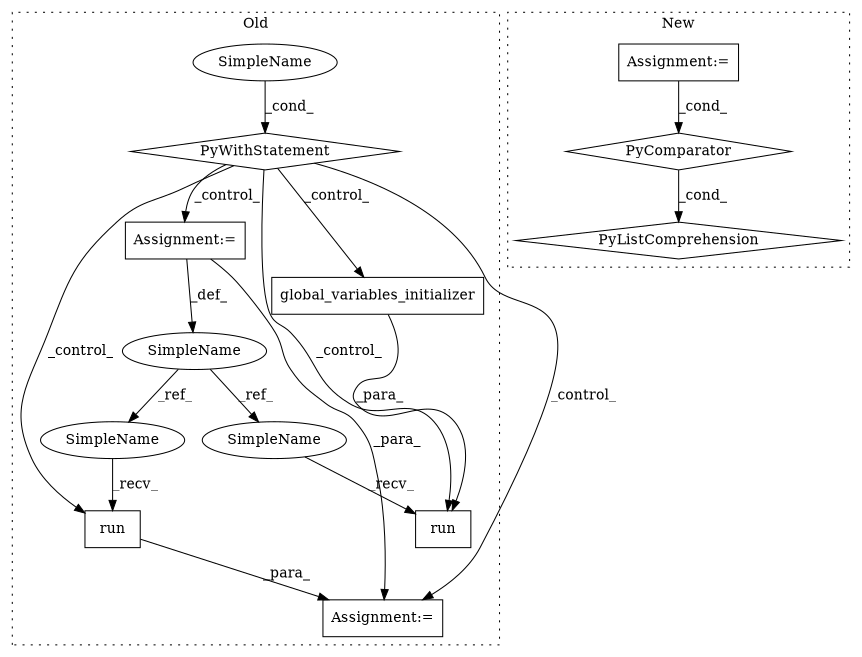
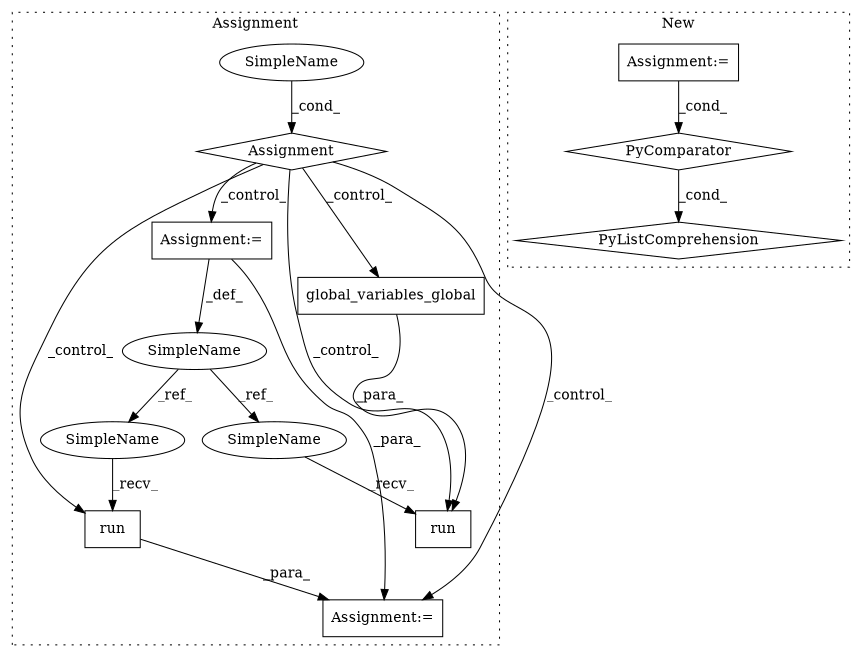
(256, 24) -> (256, 24)
(265, 151) -> (292, 151)
(378, 296) -> (391, 296)
